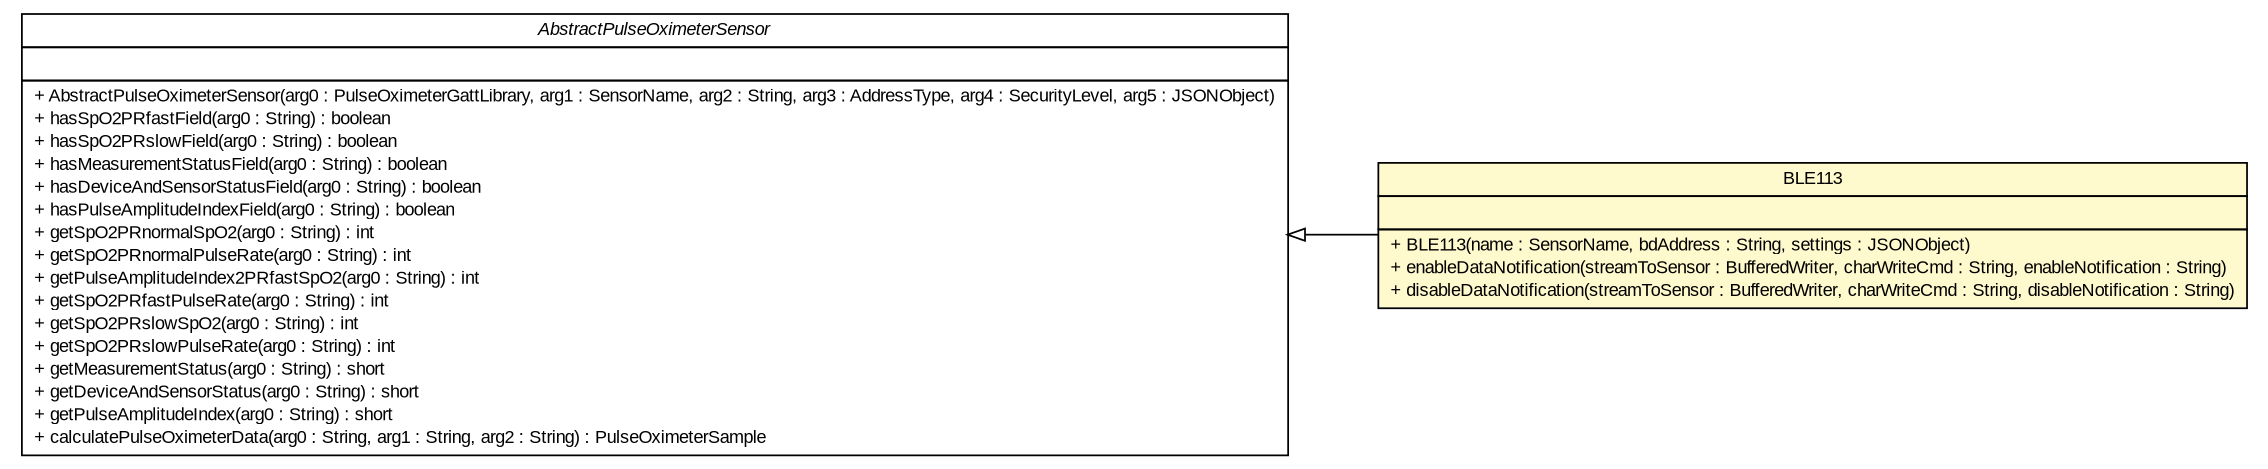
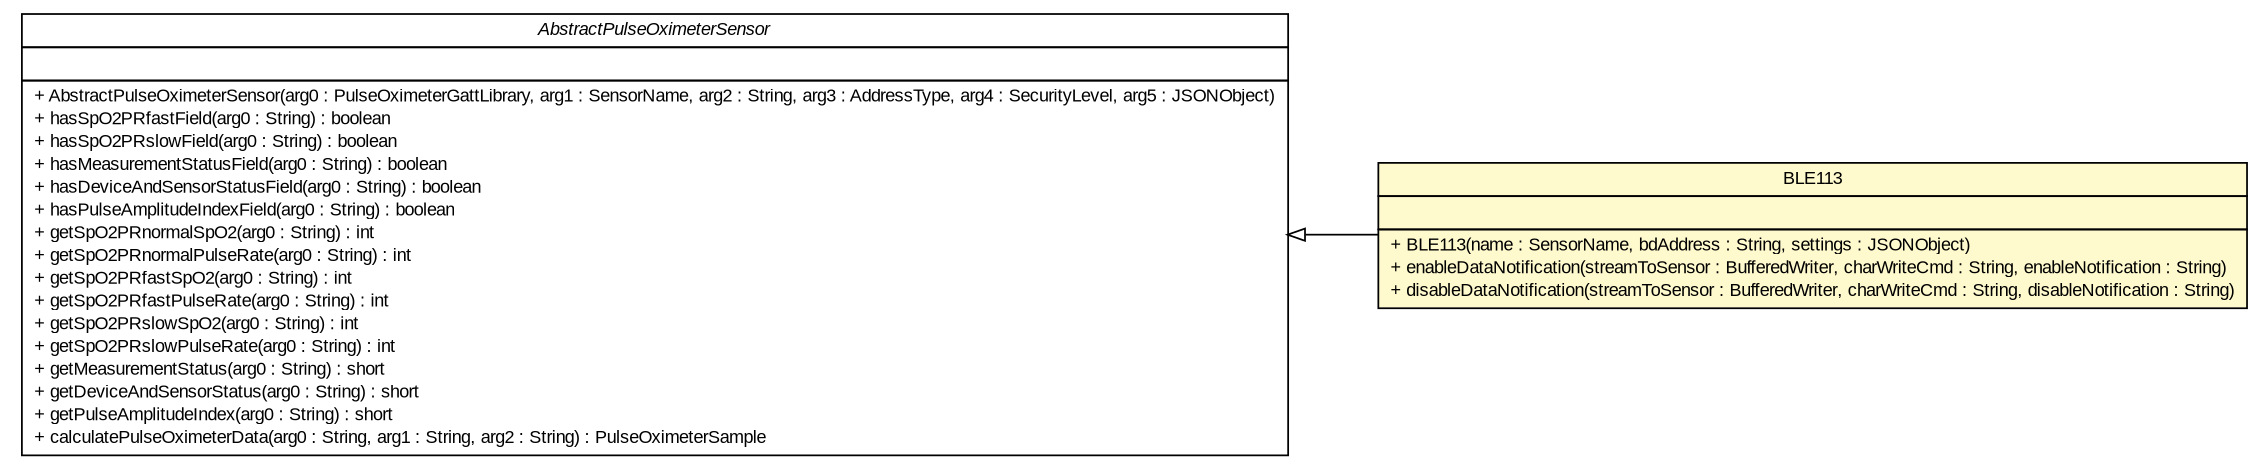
(257, 278) -> (194, 278)
